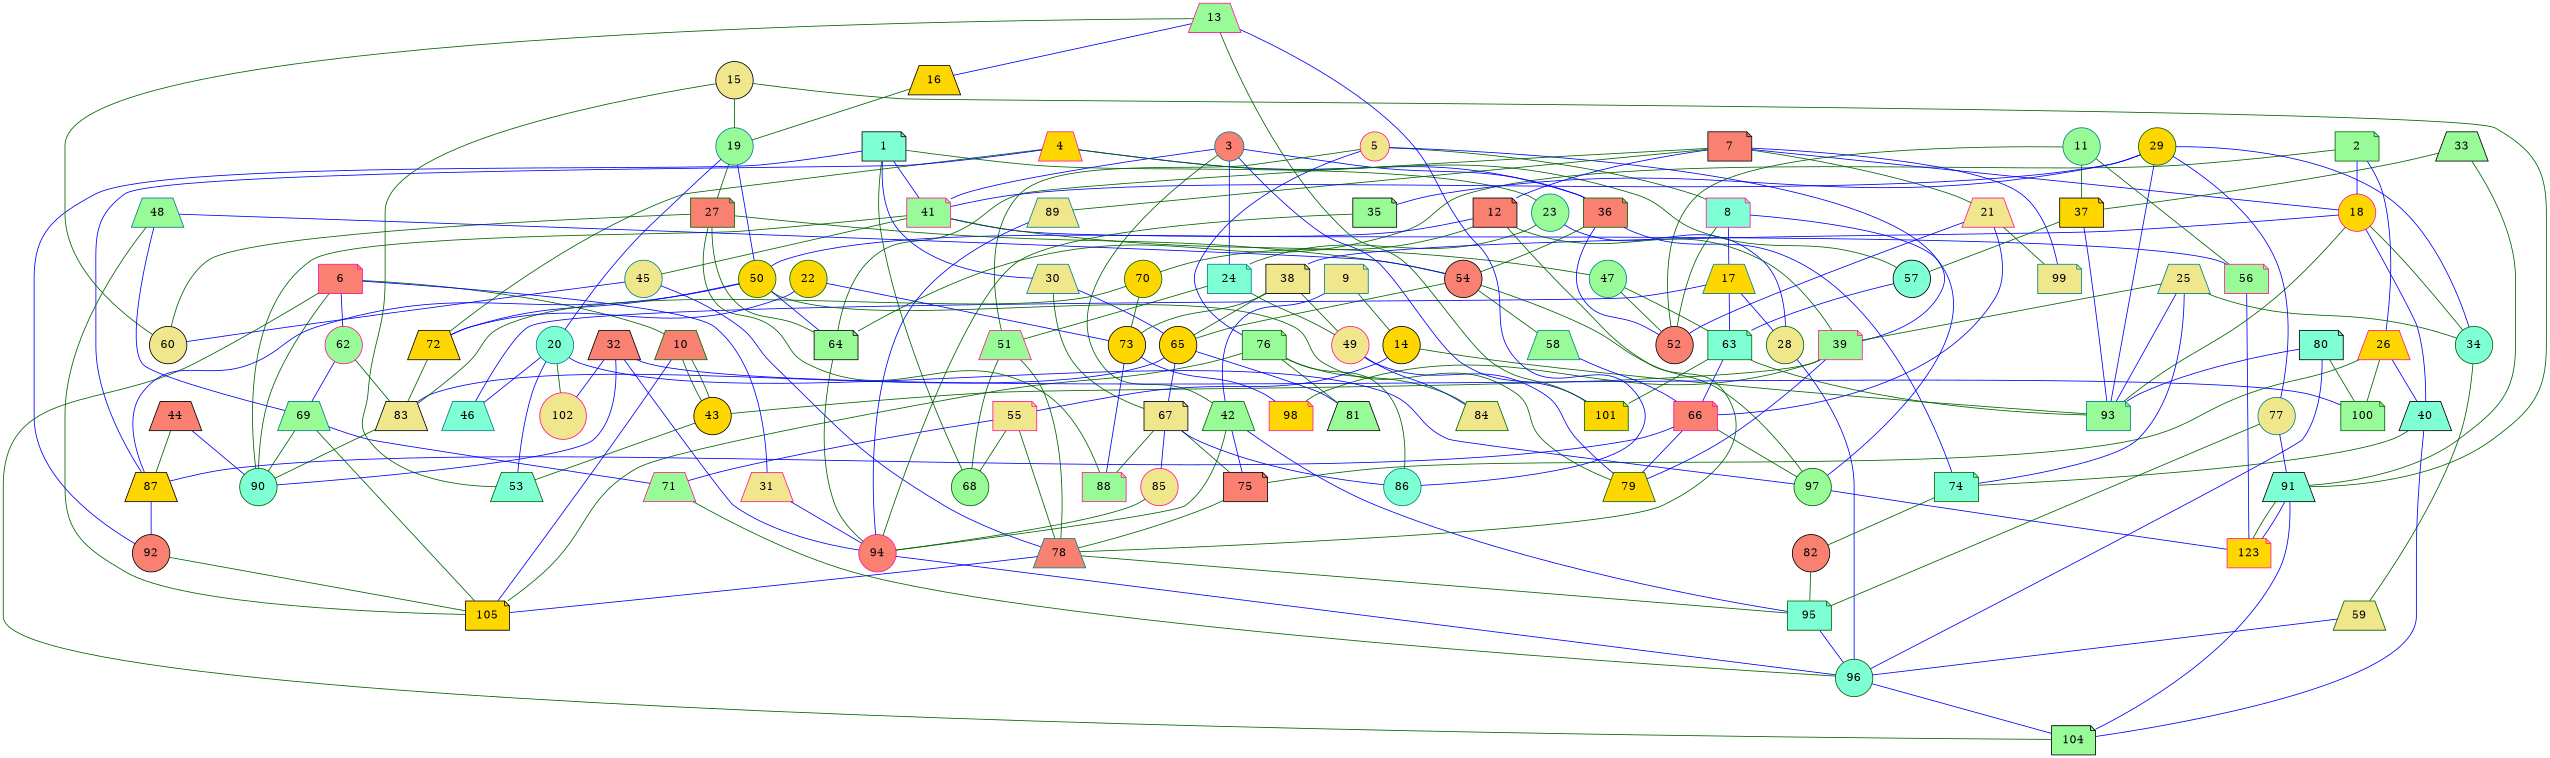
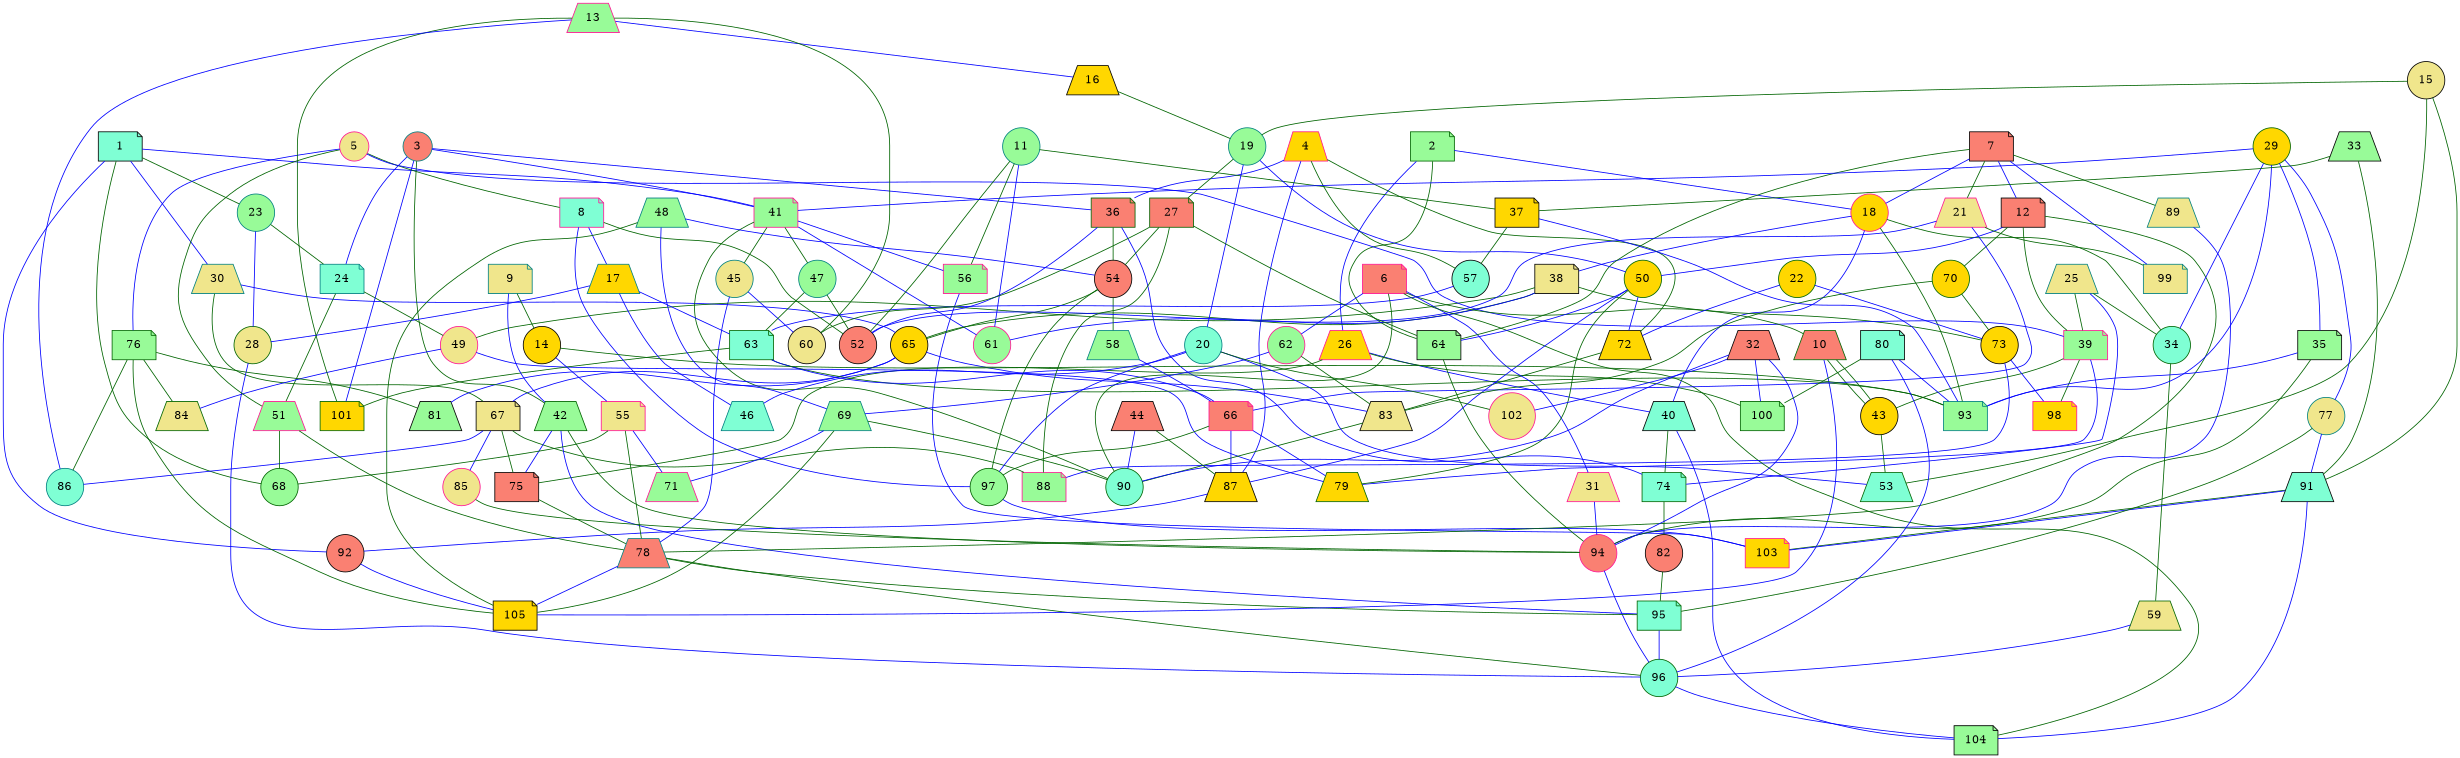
none -> (992, 345)
(2146, 347) -> (2142, 376)
(2249, 553) -> (1767, 553)
(317, 584) -> (425, 591)
(1255, 631) -> (1153, 623)
